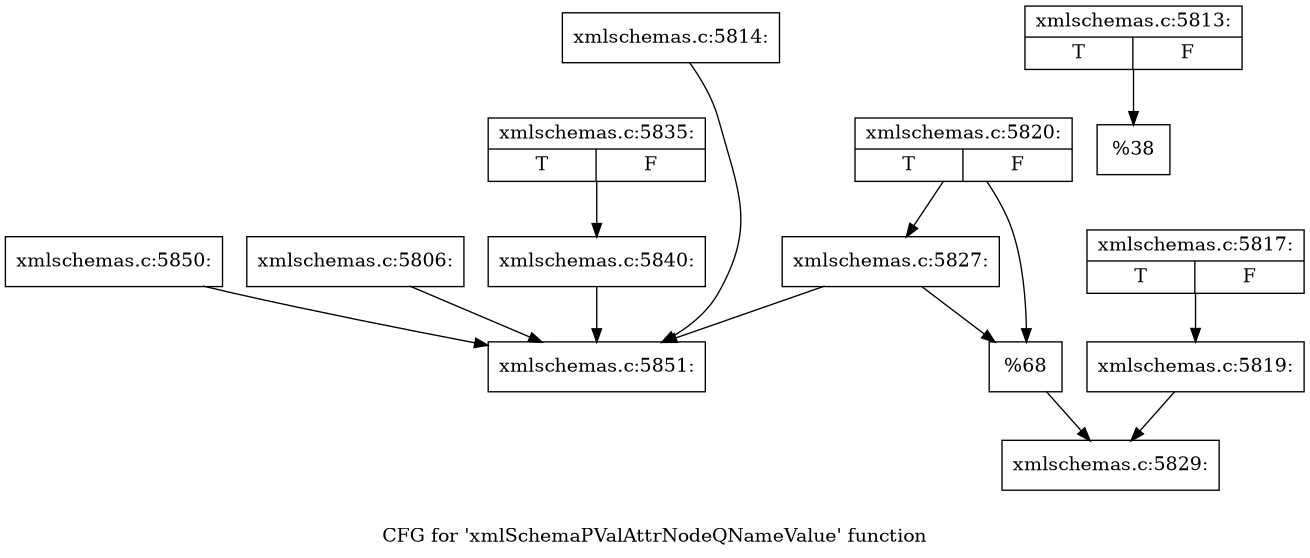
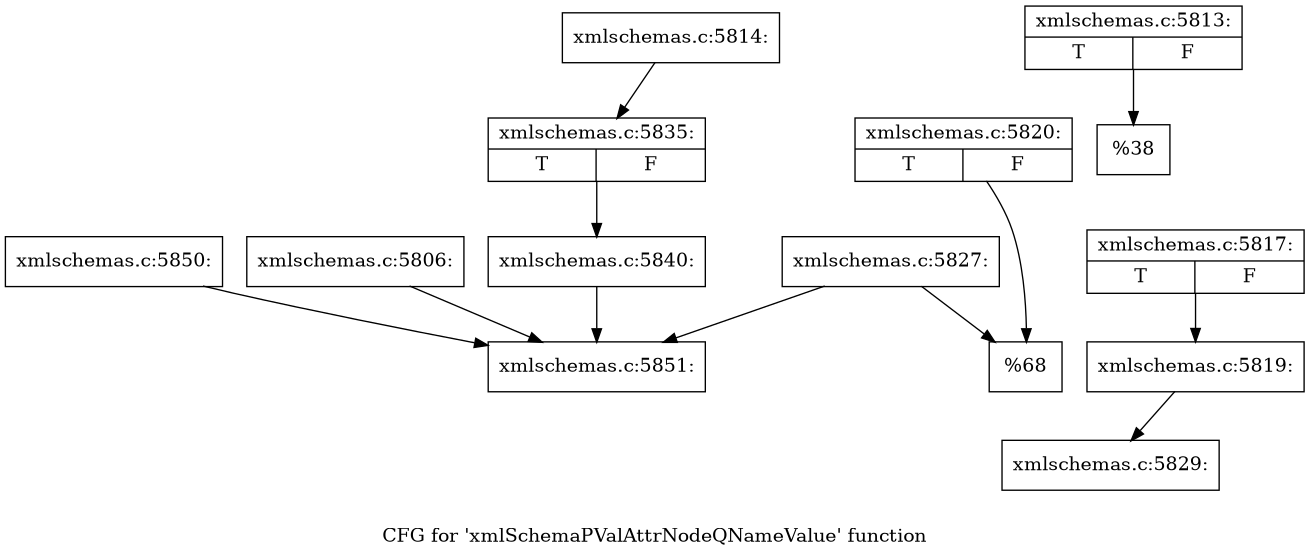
(929, 203) -> none
(740, 206) -> (640, 85)
(1064, 411) -> none
